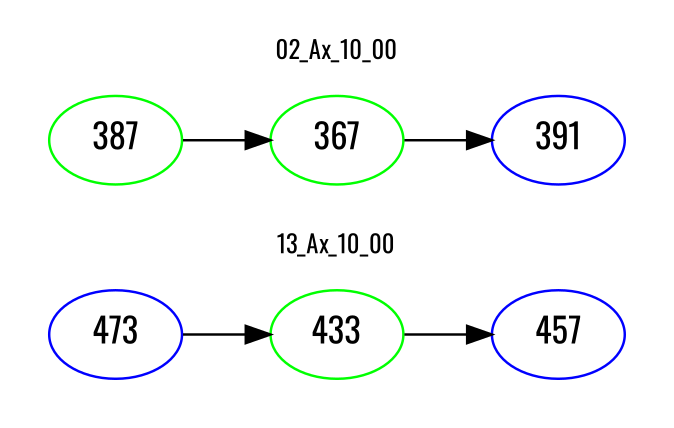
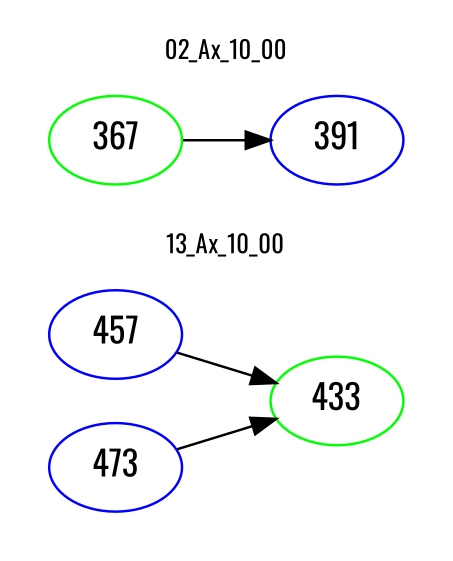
(116, 140) -> none
(436, 335) -> (215, 364)
